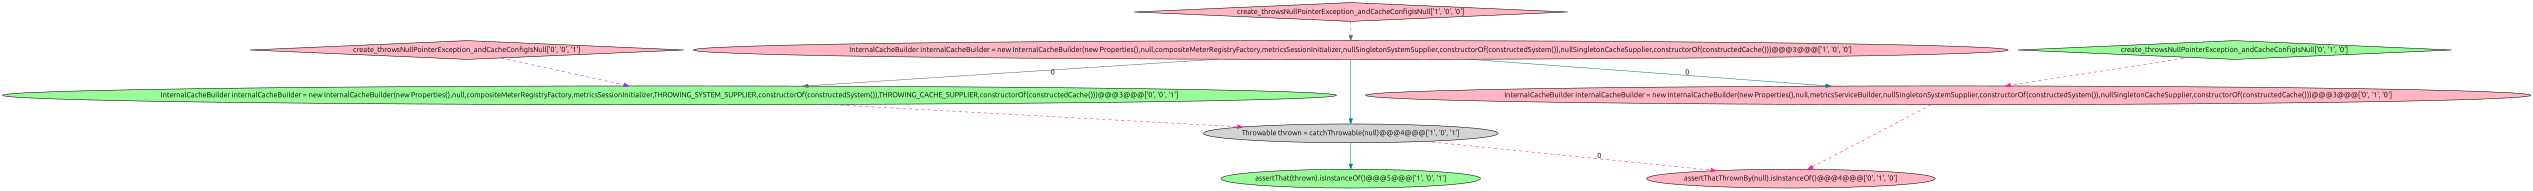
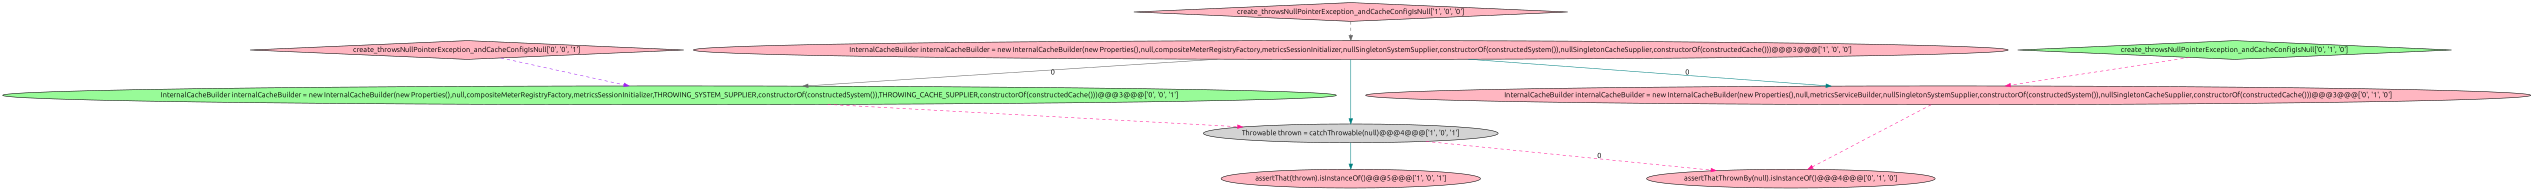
(1351, 179) -> (1351, 179)
